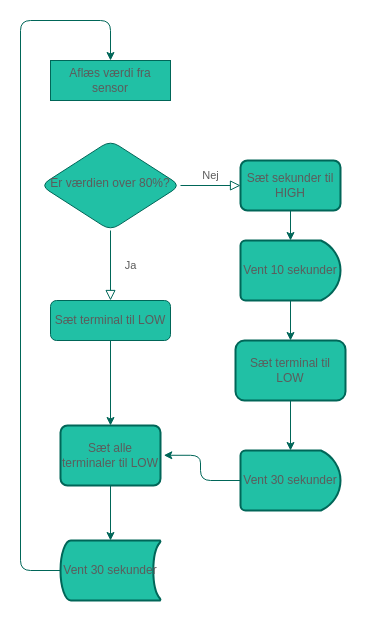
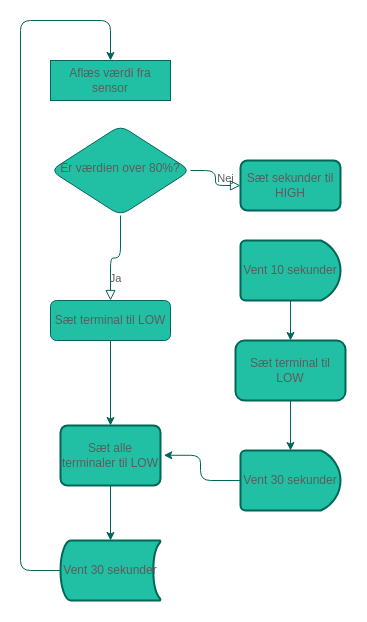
(111, 186) -> (121, 171)
(291, 222) -> none
